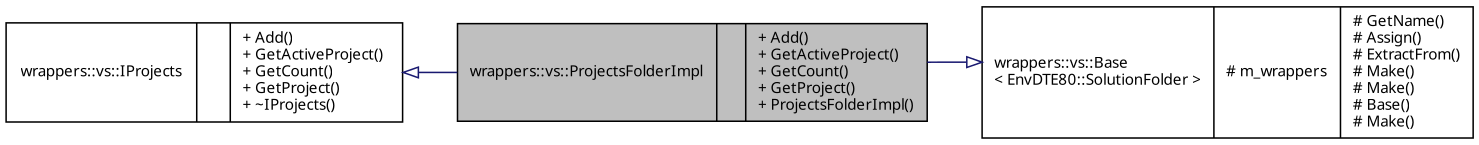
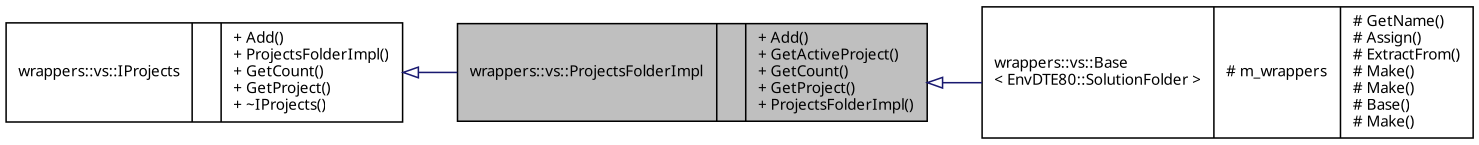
(313, 55) -> (312, 55)
(947, 62) -> (962, 83)
